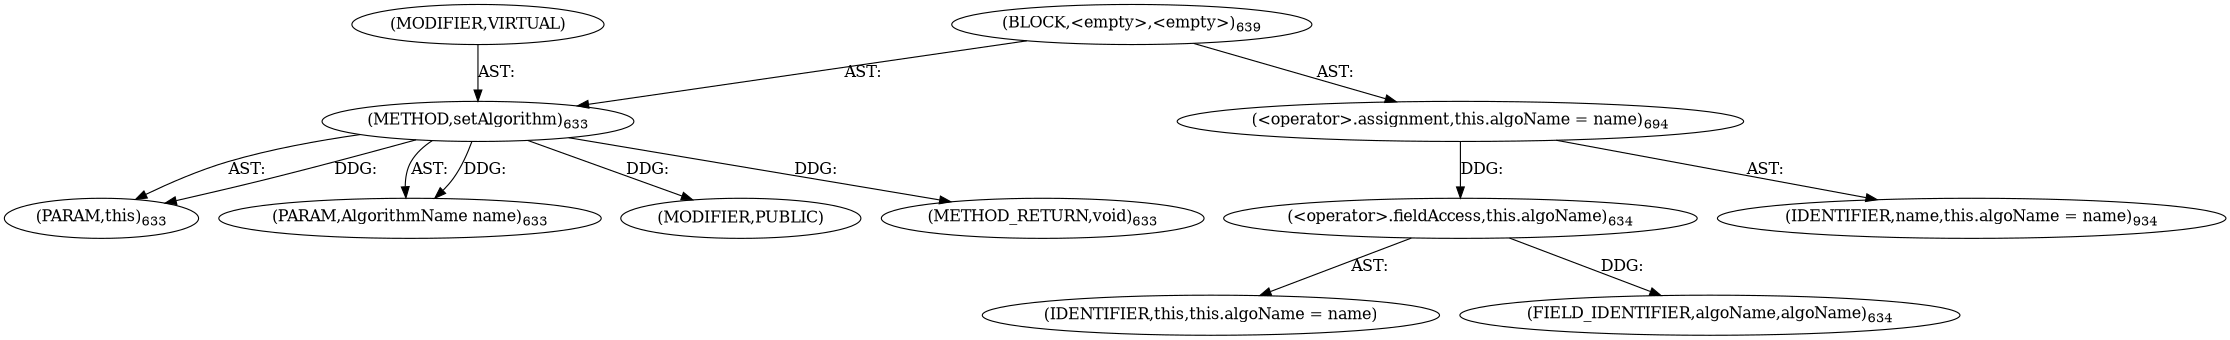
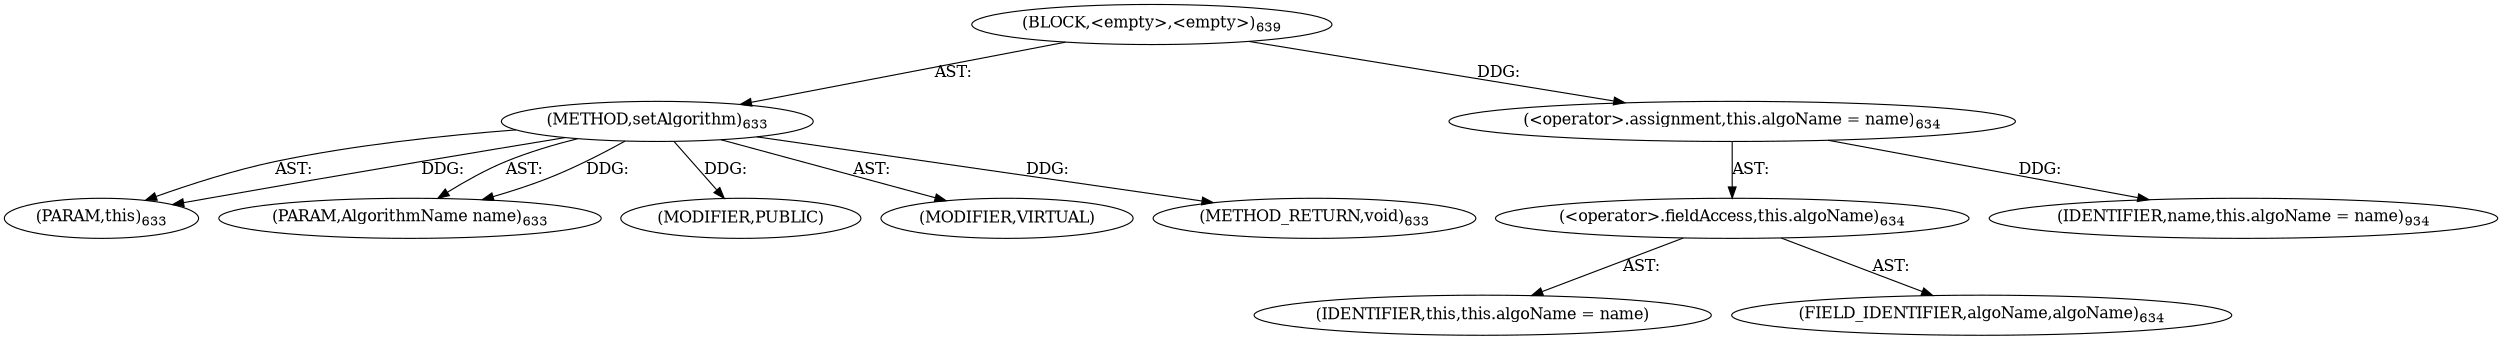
(478, 67) -> (828, 169)
(1338, 73) -> (1501, 73)
(1656, 120) -> (1928, 120)
(1484, 170) -> (1753, 170)
(1768, 170) -> (2042, 170)
(1625, 267) -> (1894, 267)
